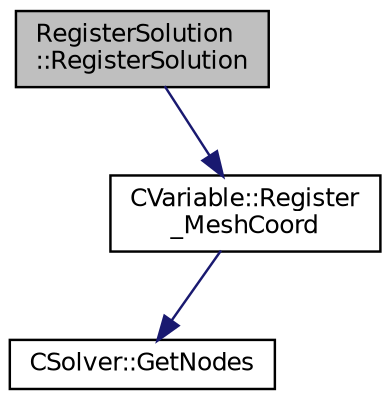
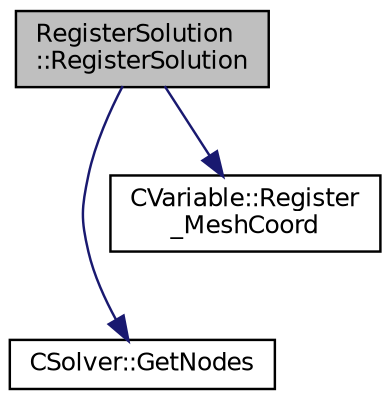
(196, 286) -> (84, 202)
